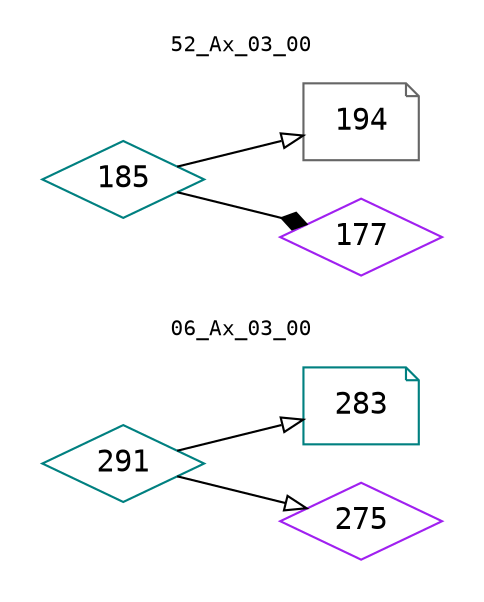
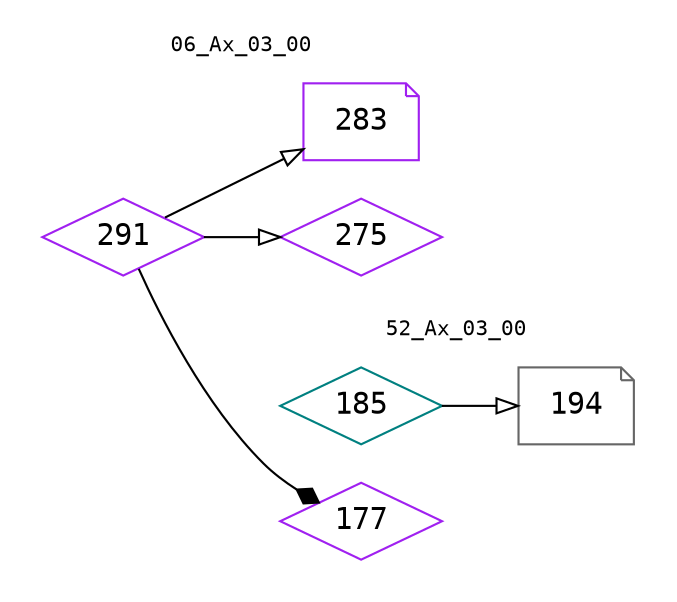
(229, 205) -> (204, 389)
(361, 406) -> (361, 122)
(123, 464) -> (123, 237)
